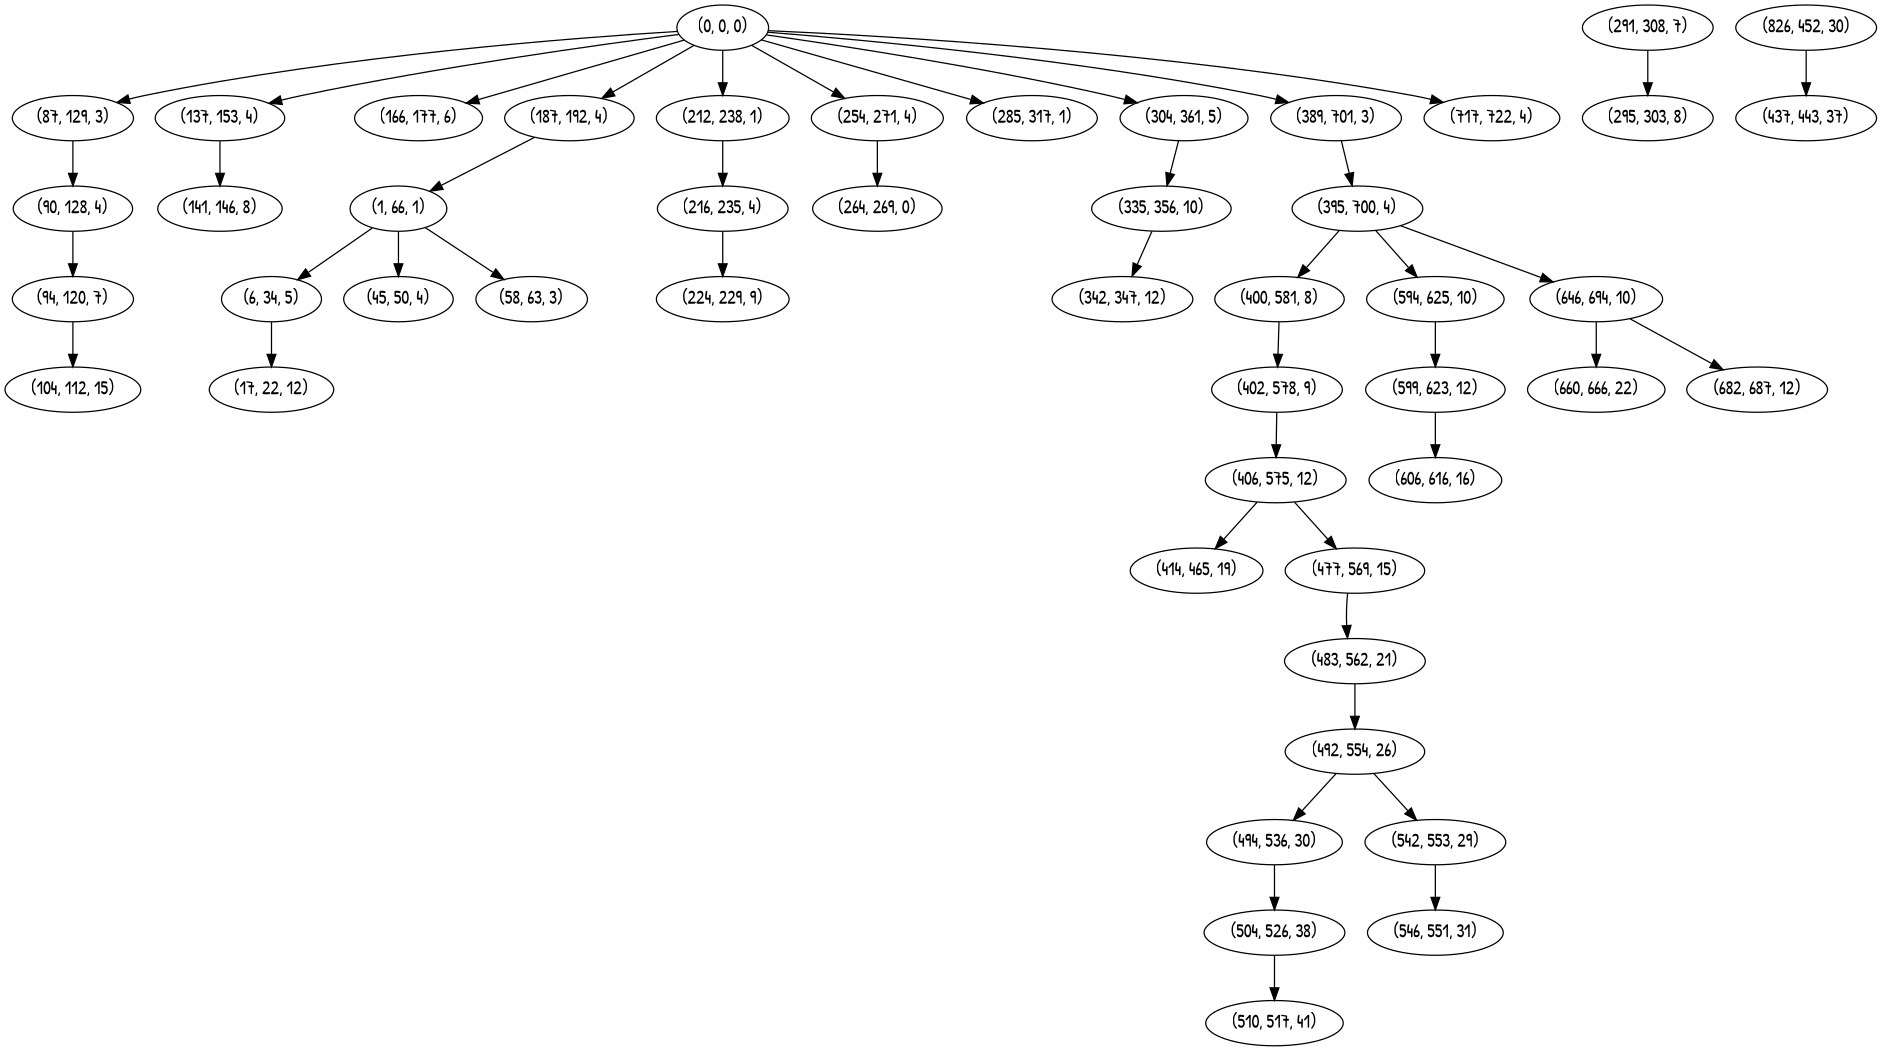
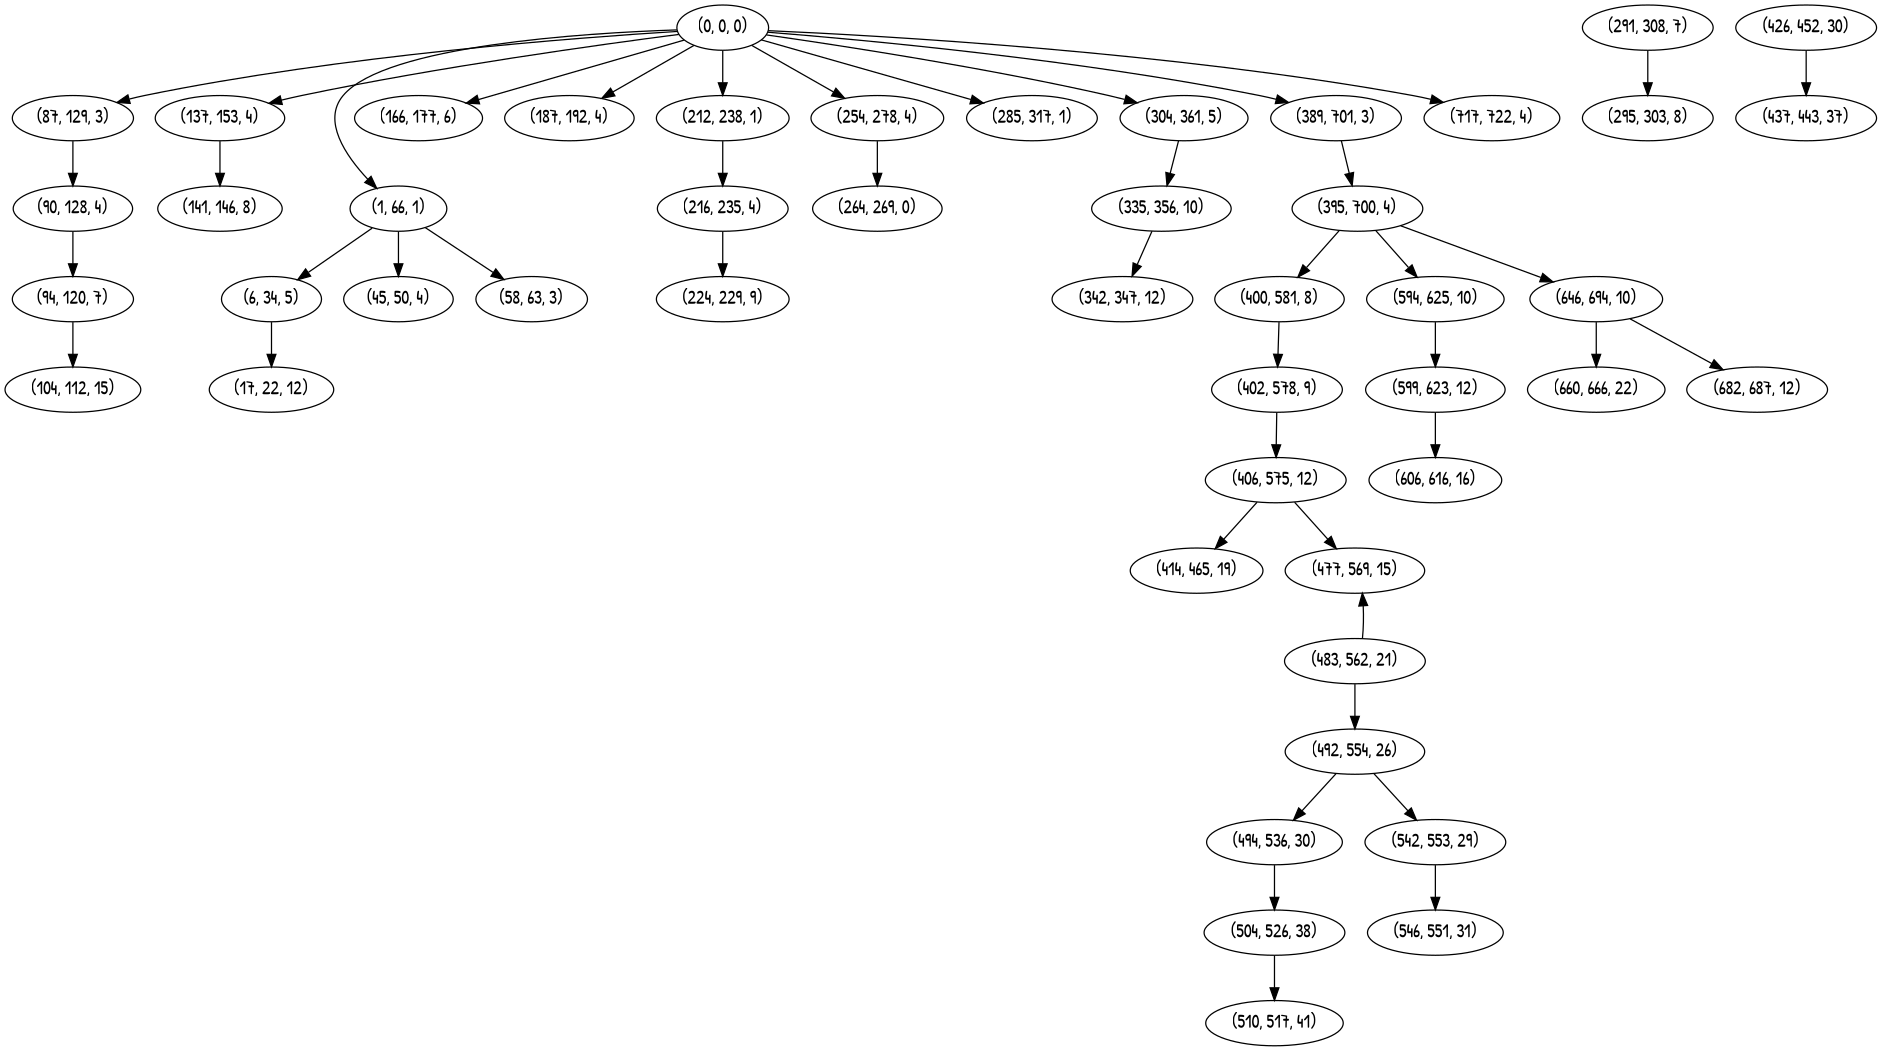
(1806, 28) -> (1806, 28)
(877, 118) -> (877, 118)
(488, 161) -> (404, 63)
(1346, 609) -> (1363, 622)
